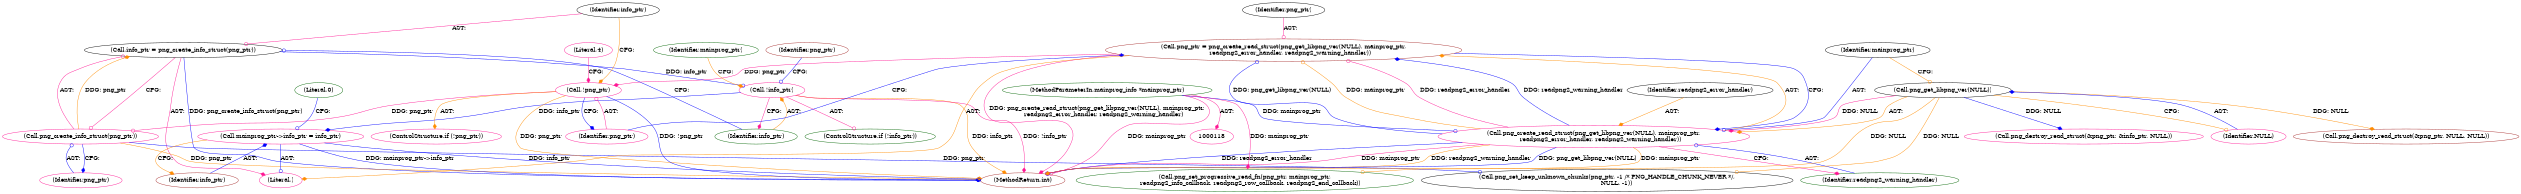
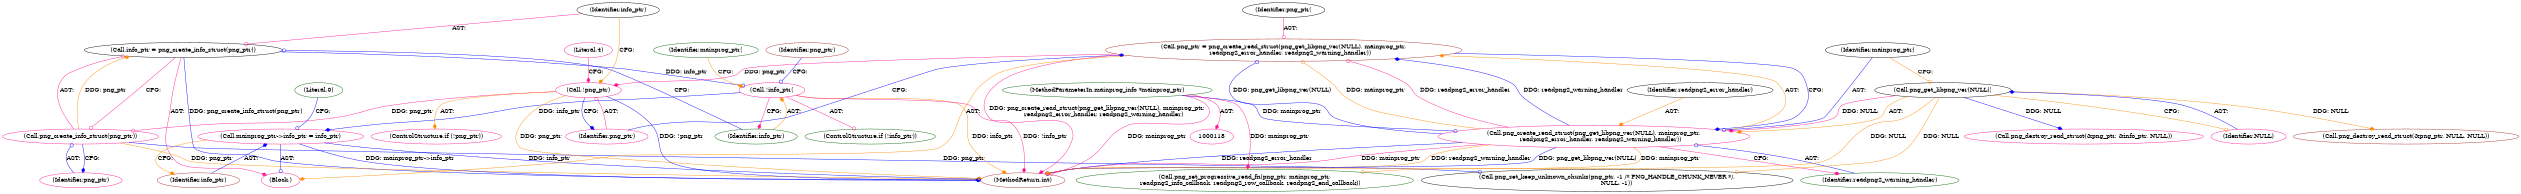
(281, 180) -> (281, 180)
